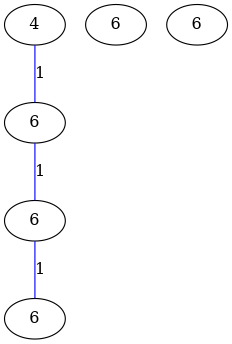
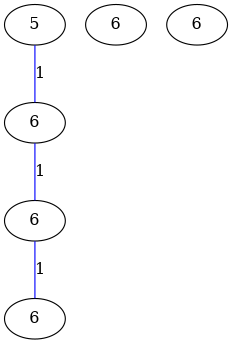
(35, 25) -> (35, 25)
